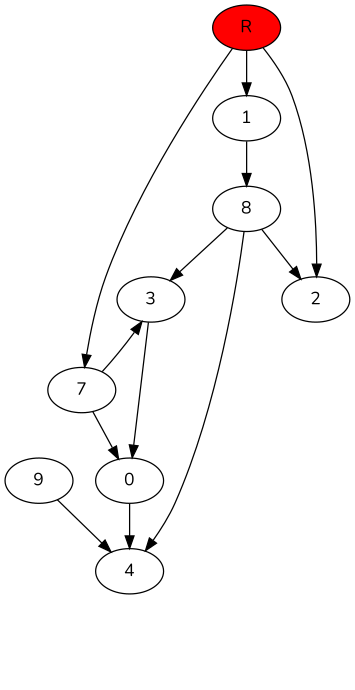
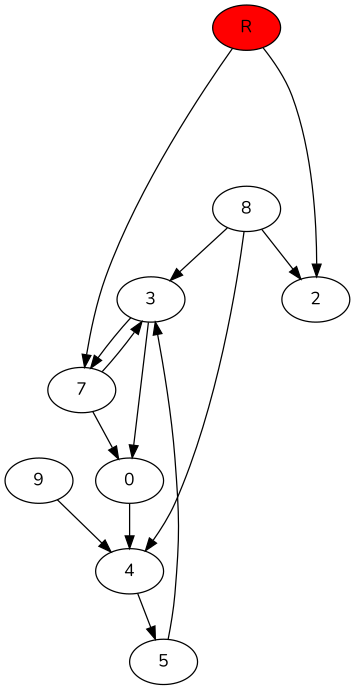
(247, 118) -> none
none -> (114, 337)
none -> (164, 662)
